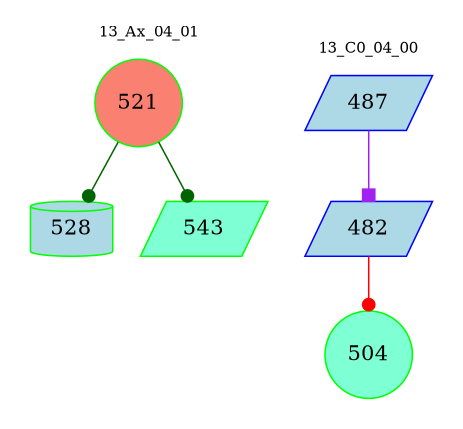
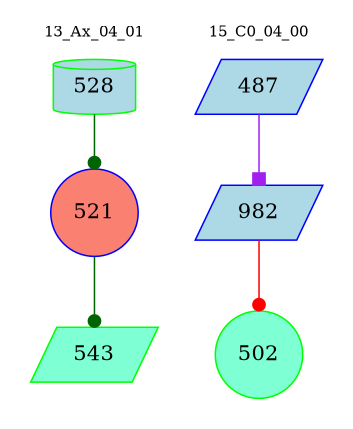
(369, 49) -> (259, 33)
(139, 103) -> (94, 213)
(105, 166) -> (94, 135)
(369, 229) -> (259, 213)
(369, 355) -> (259, 355)
